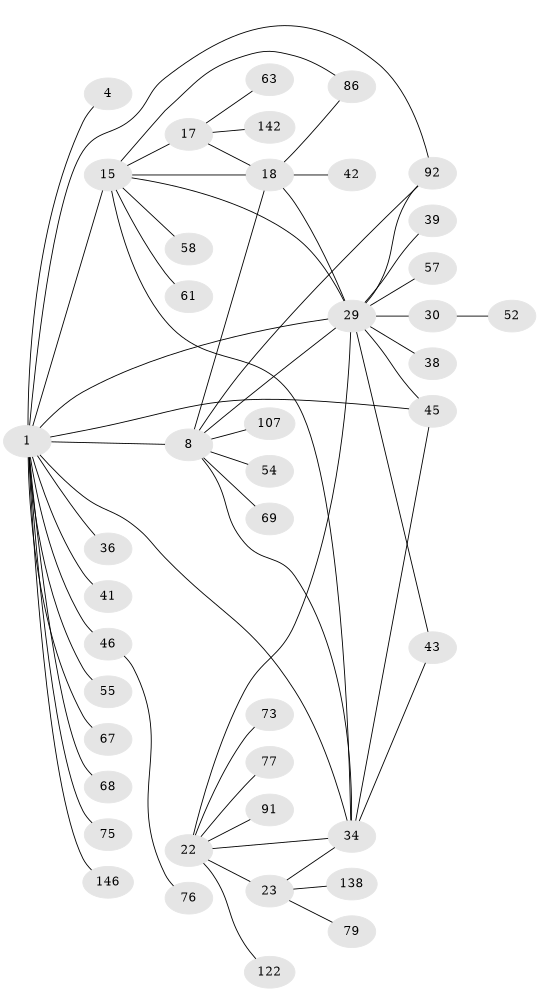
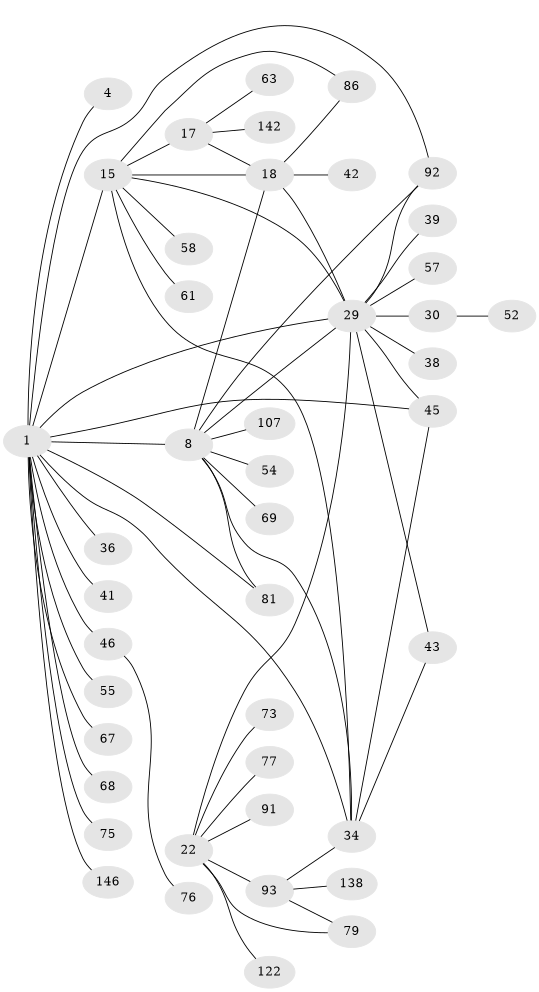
none -> (270, 600)
(270, 843) -> (253, 919)
(270, 891) -> (270, 891)
